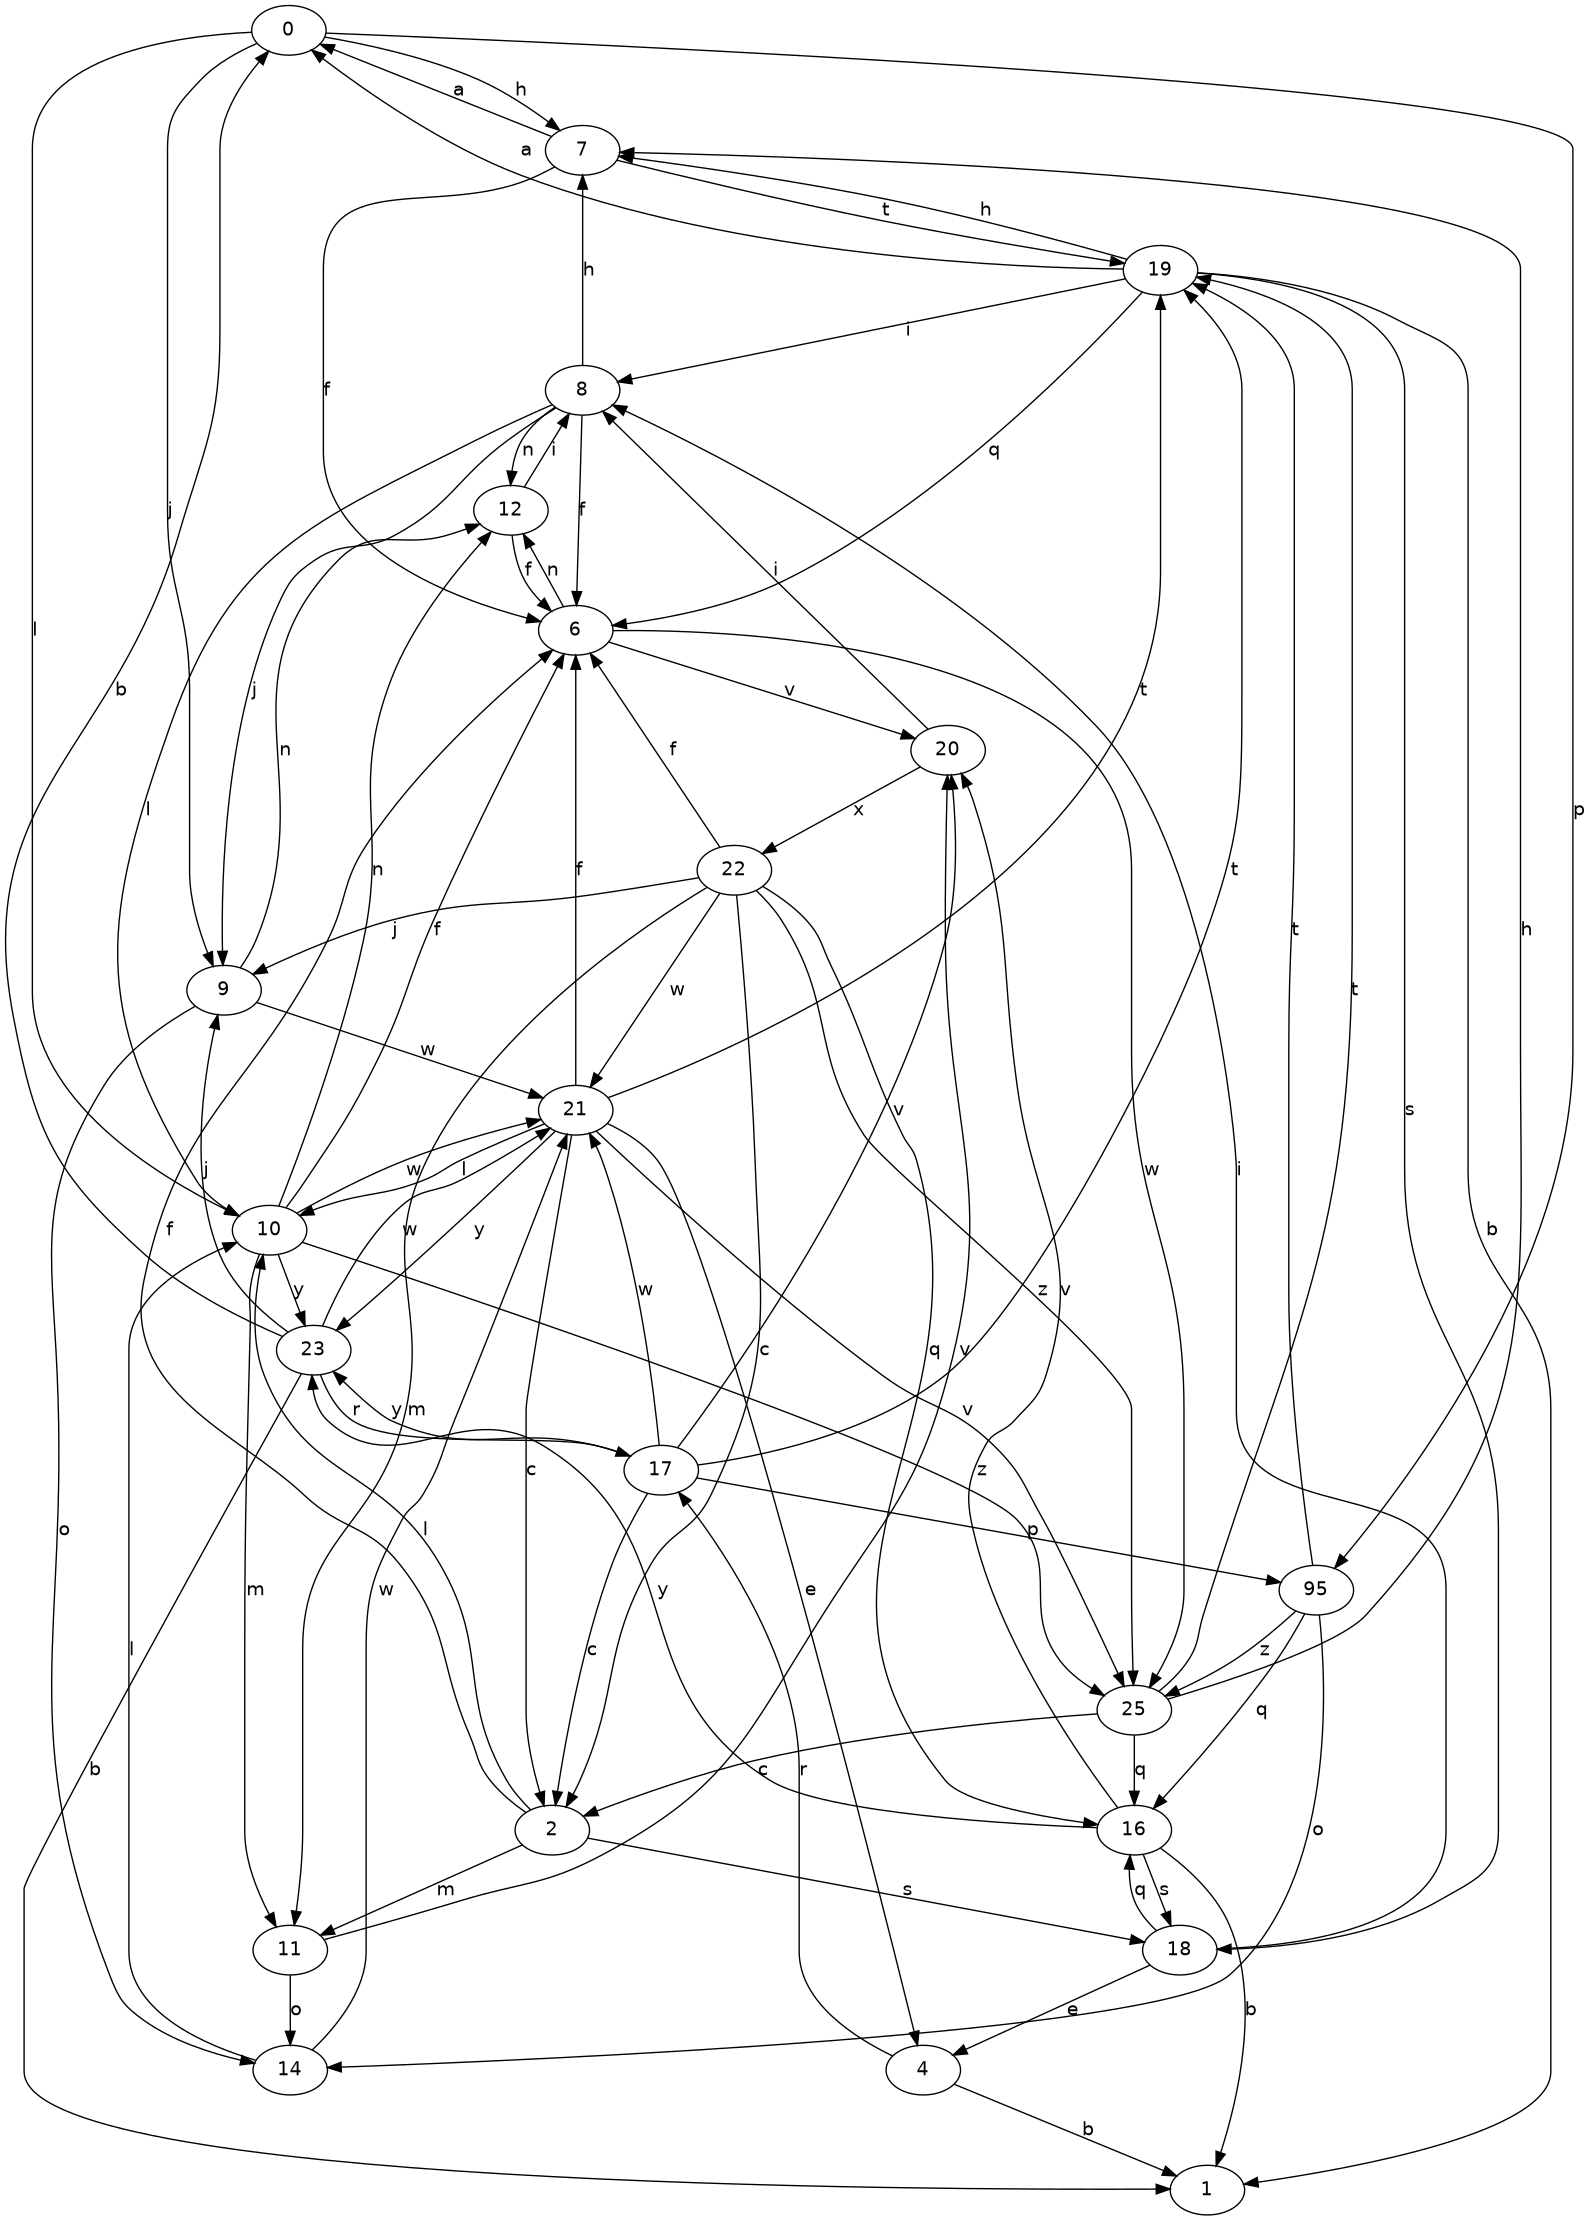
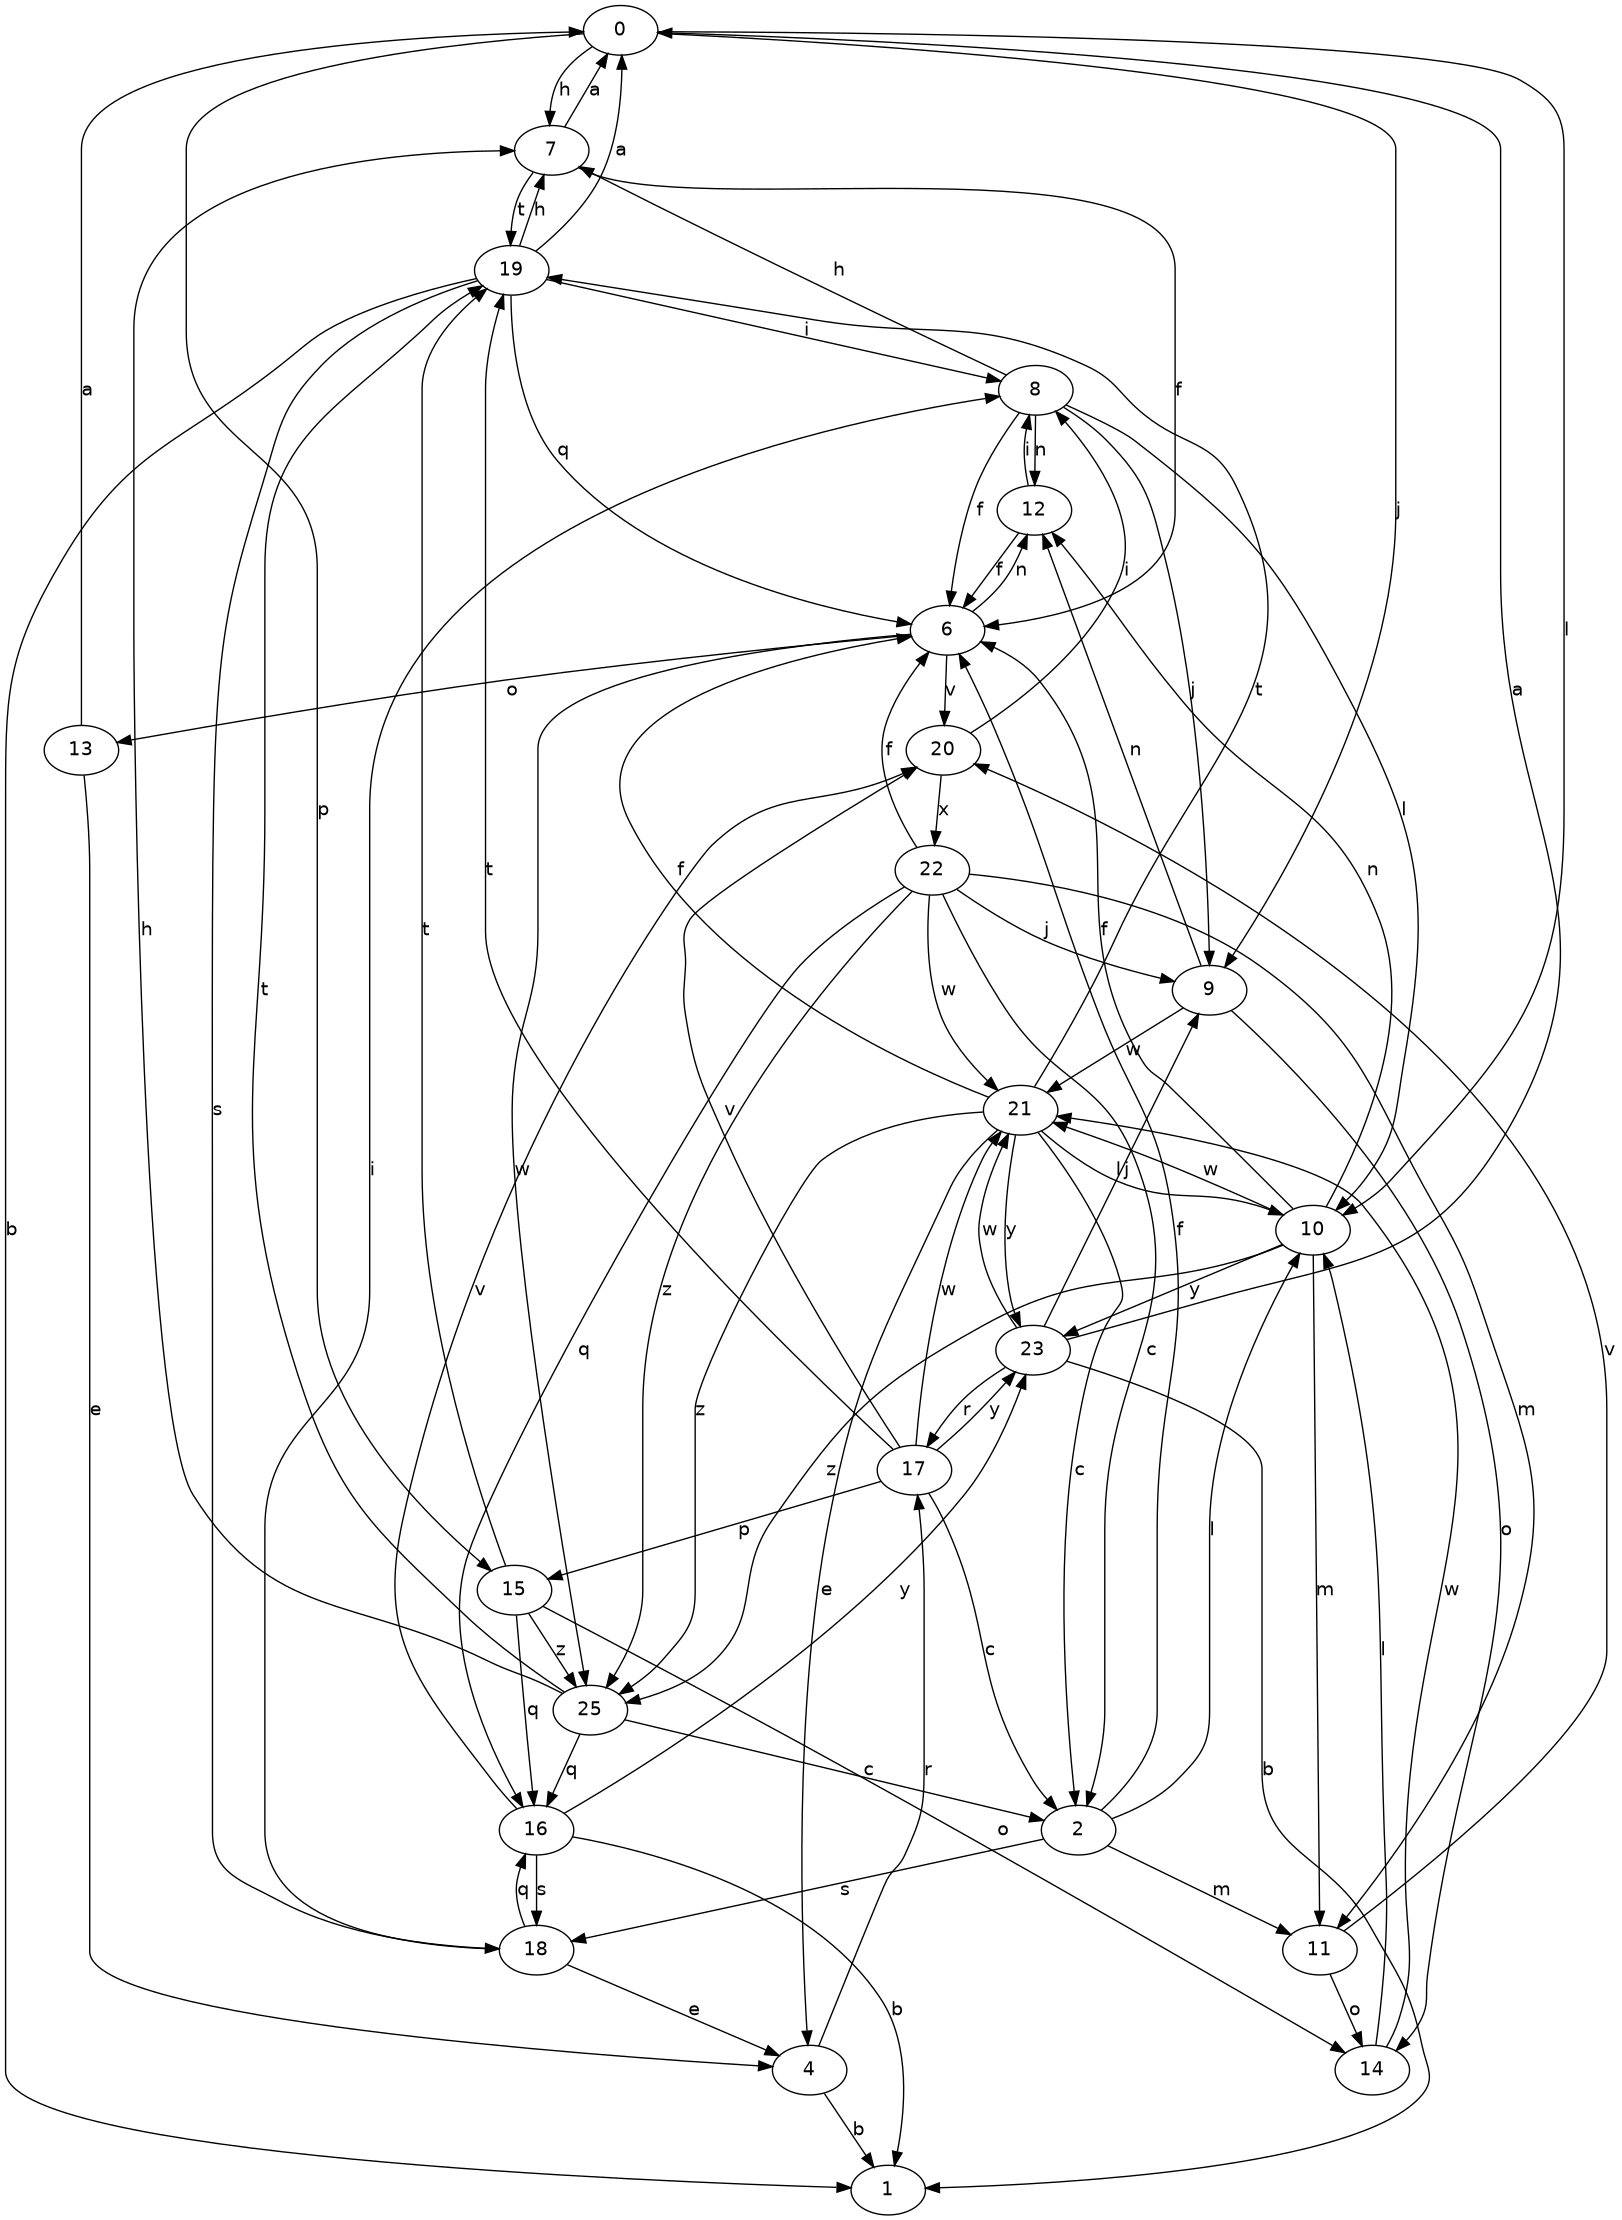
(122, 690) -> (1518, 690)
none -> (81, 750)
(968, 1410) -> (701, 1410)
(1316, 1590) -> (514, 1590)
